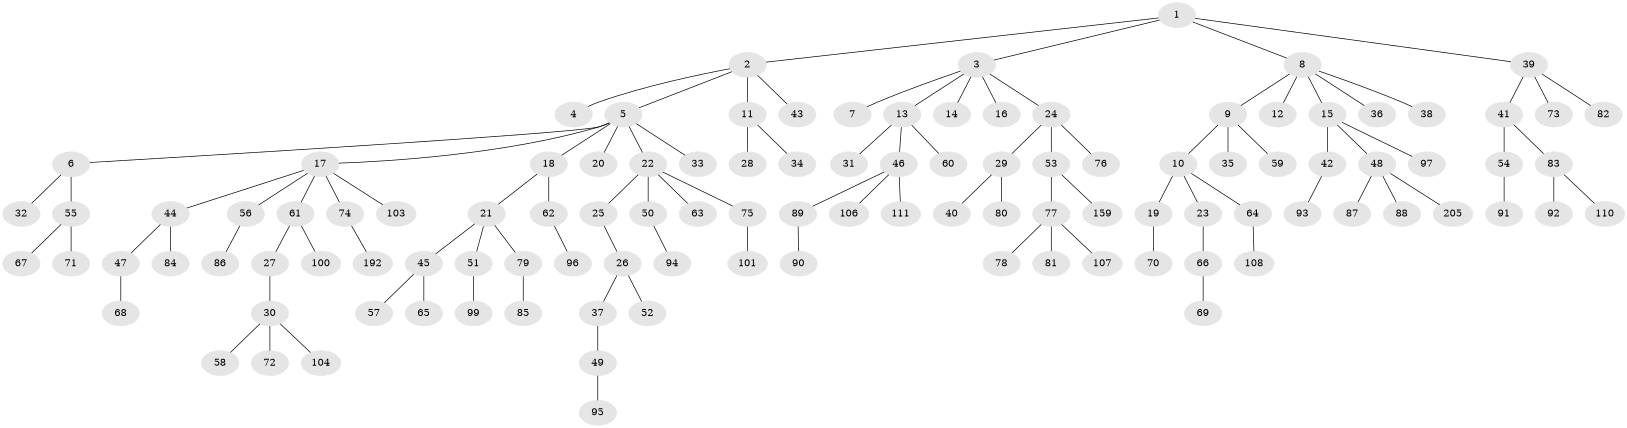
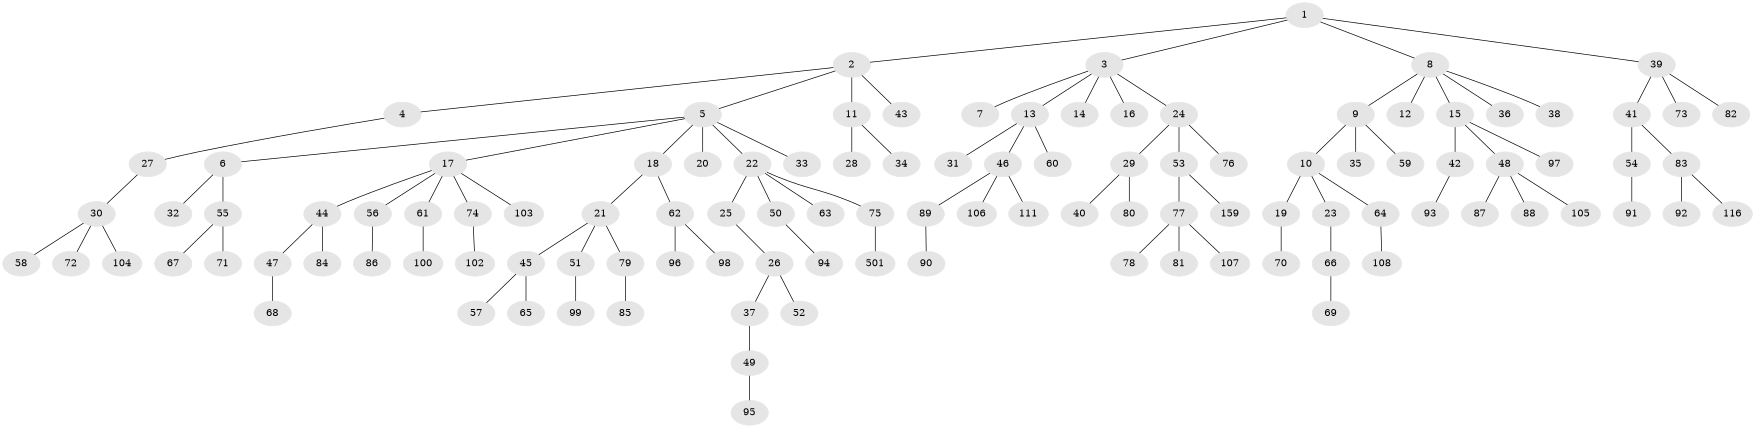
(1453, 214) -> (1581, 214)
(1605, 214) -> (1733, 214)
(283, 239) -> (274, 137)
(373, 264) -> (475, 264)
none -> (725, 264)
(748, 264) -> (875, 264)
